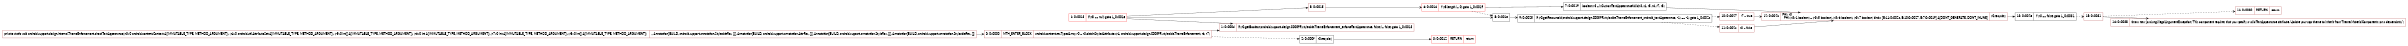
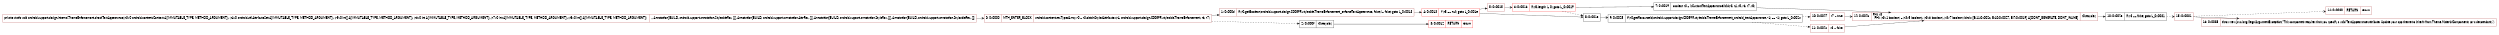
(1179, 21) -> (1417, 12)
